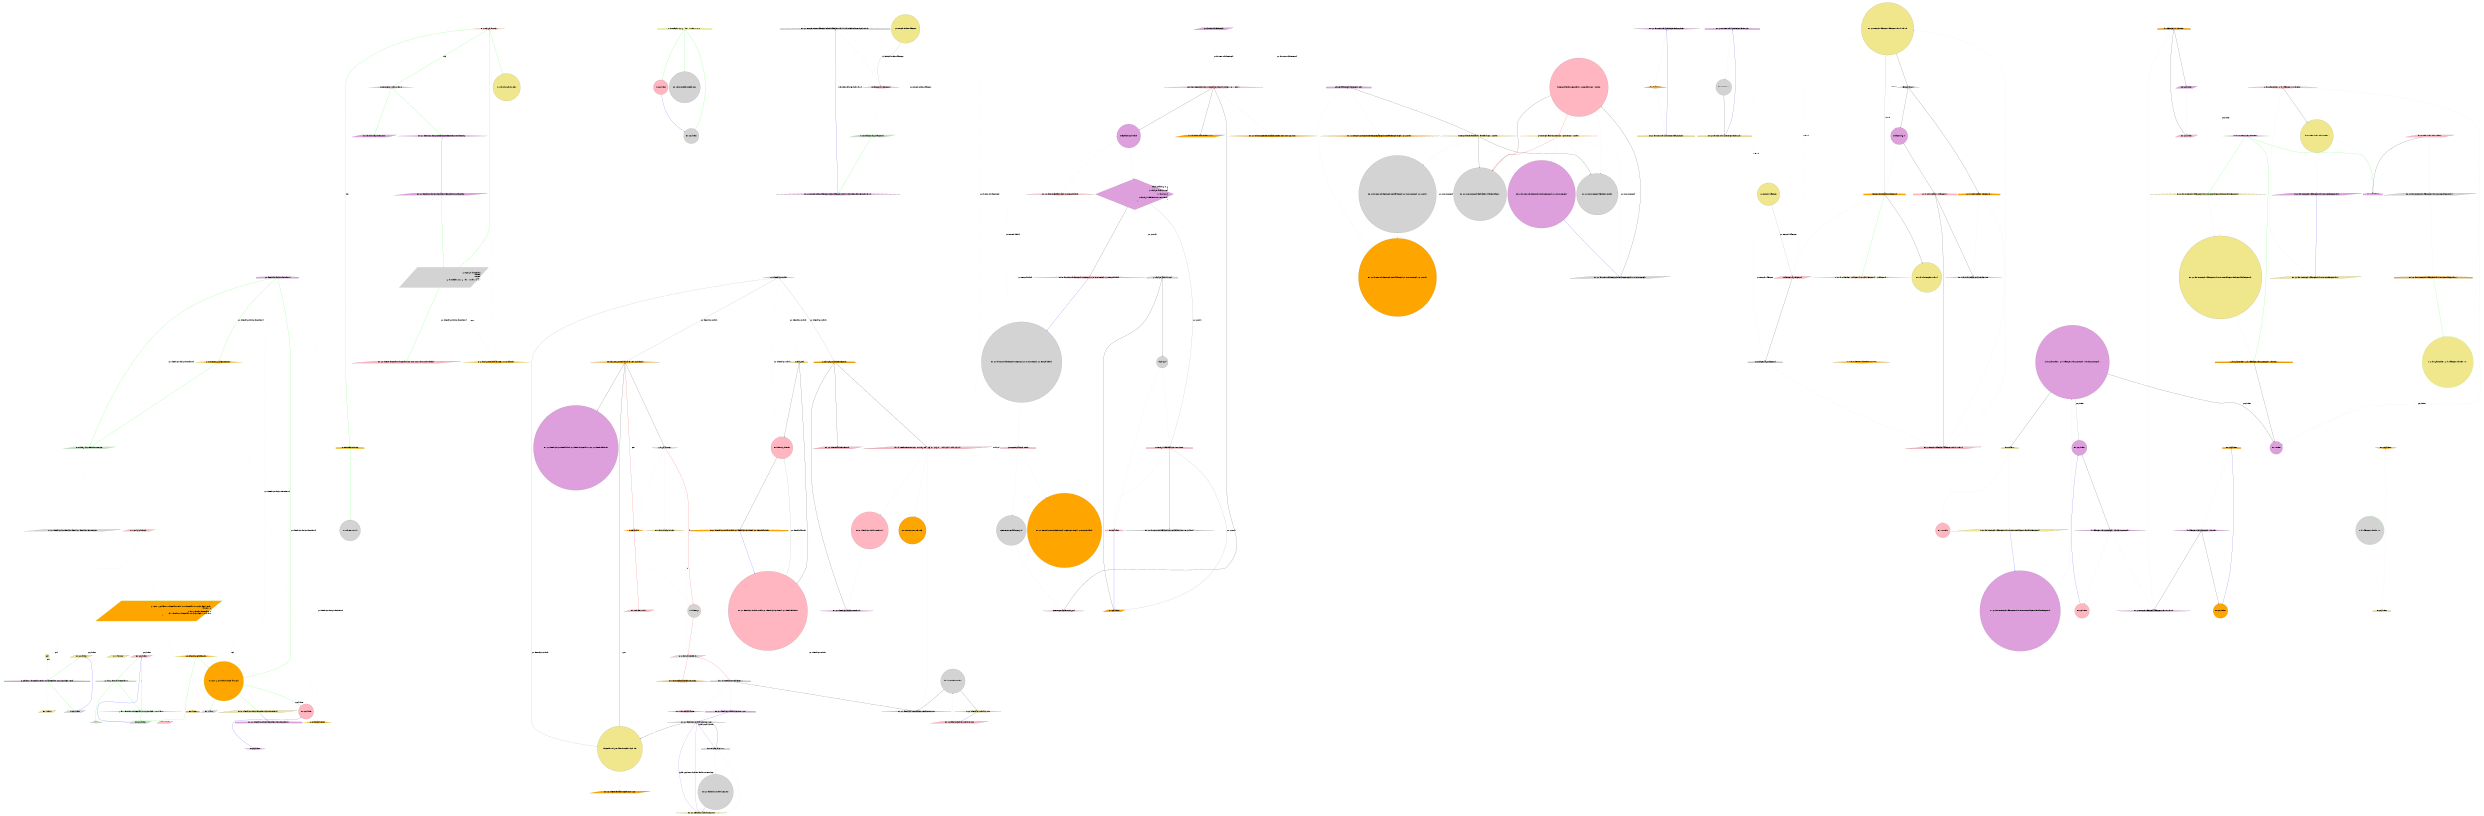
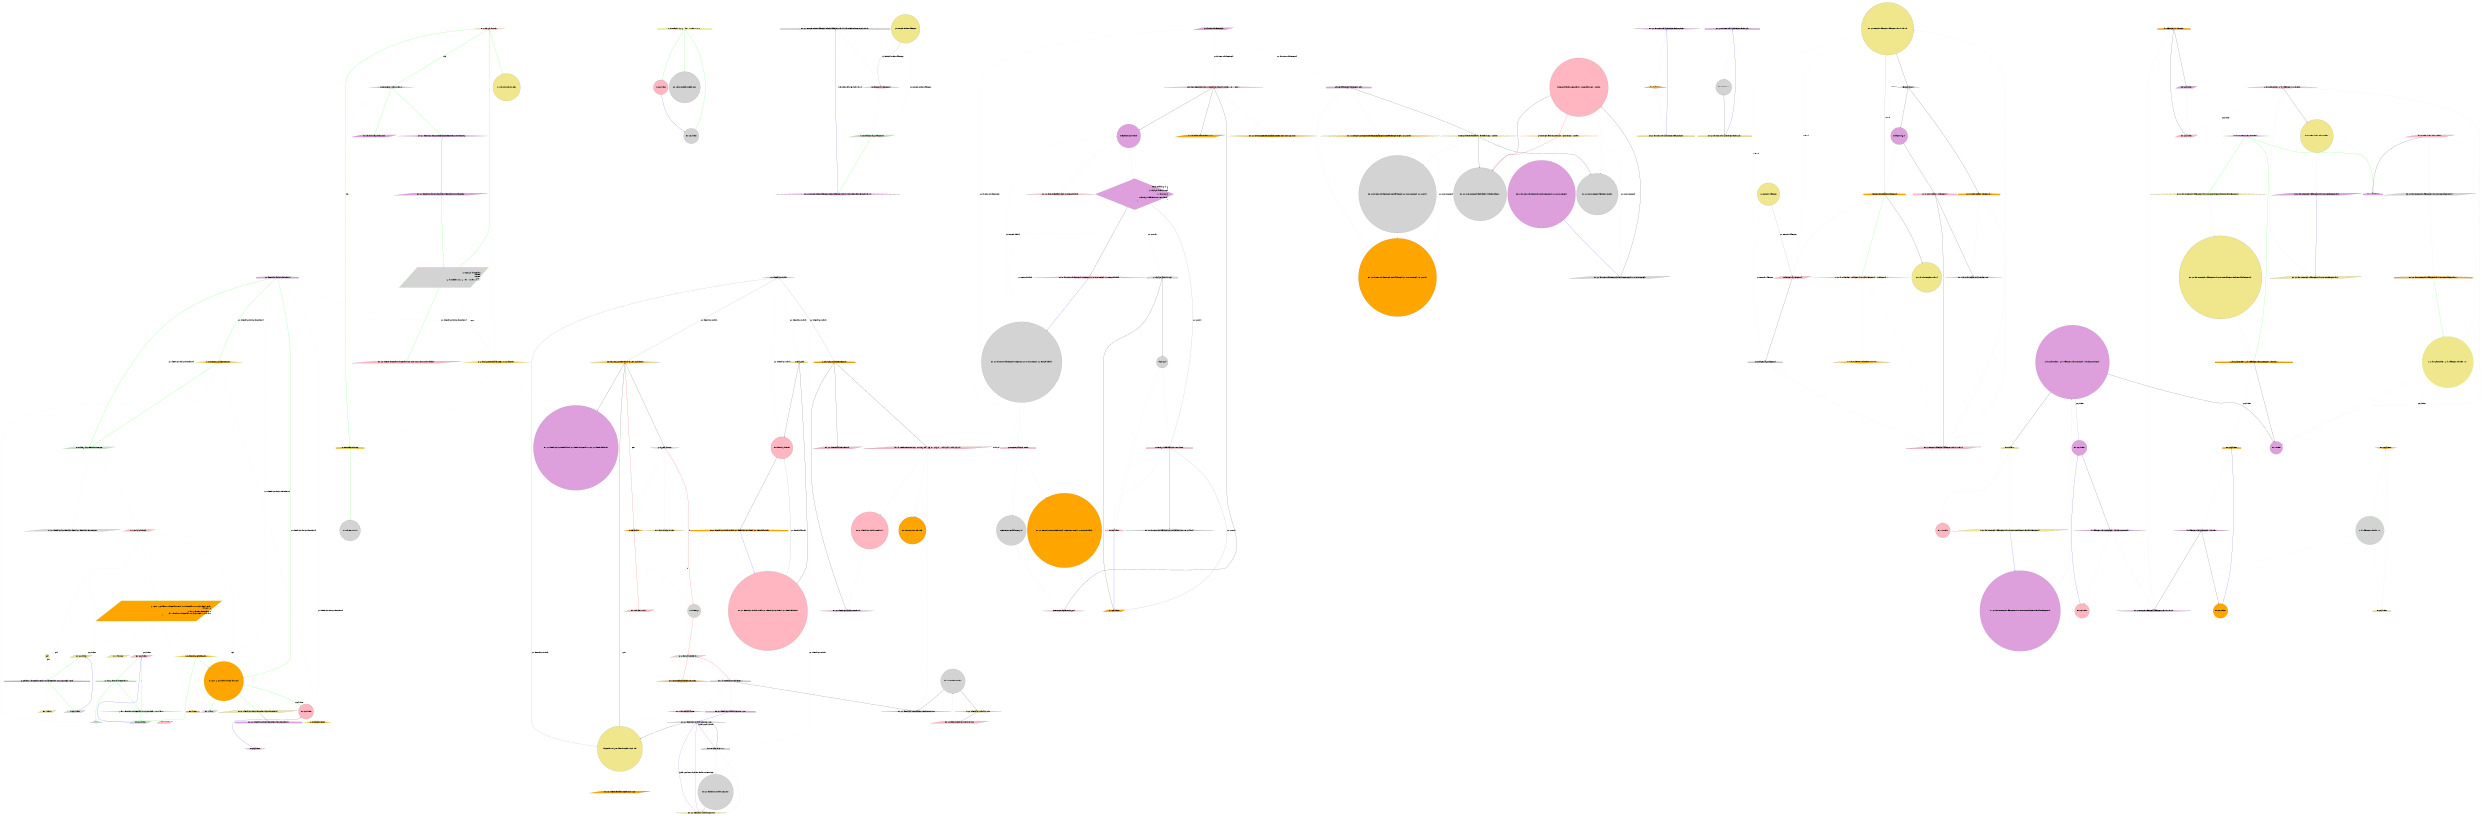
(665, 448) -> (665, 448)
